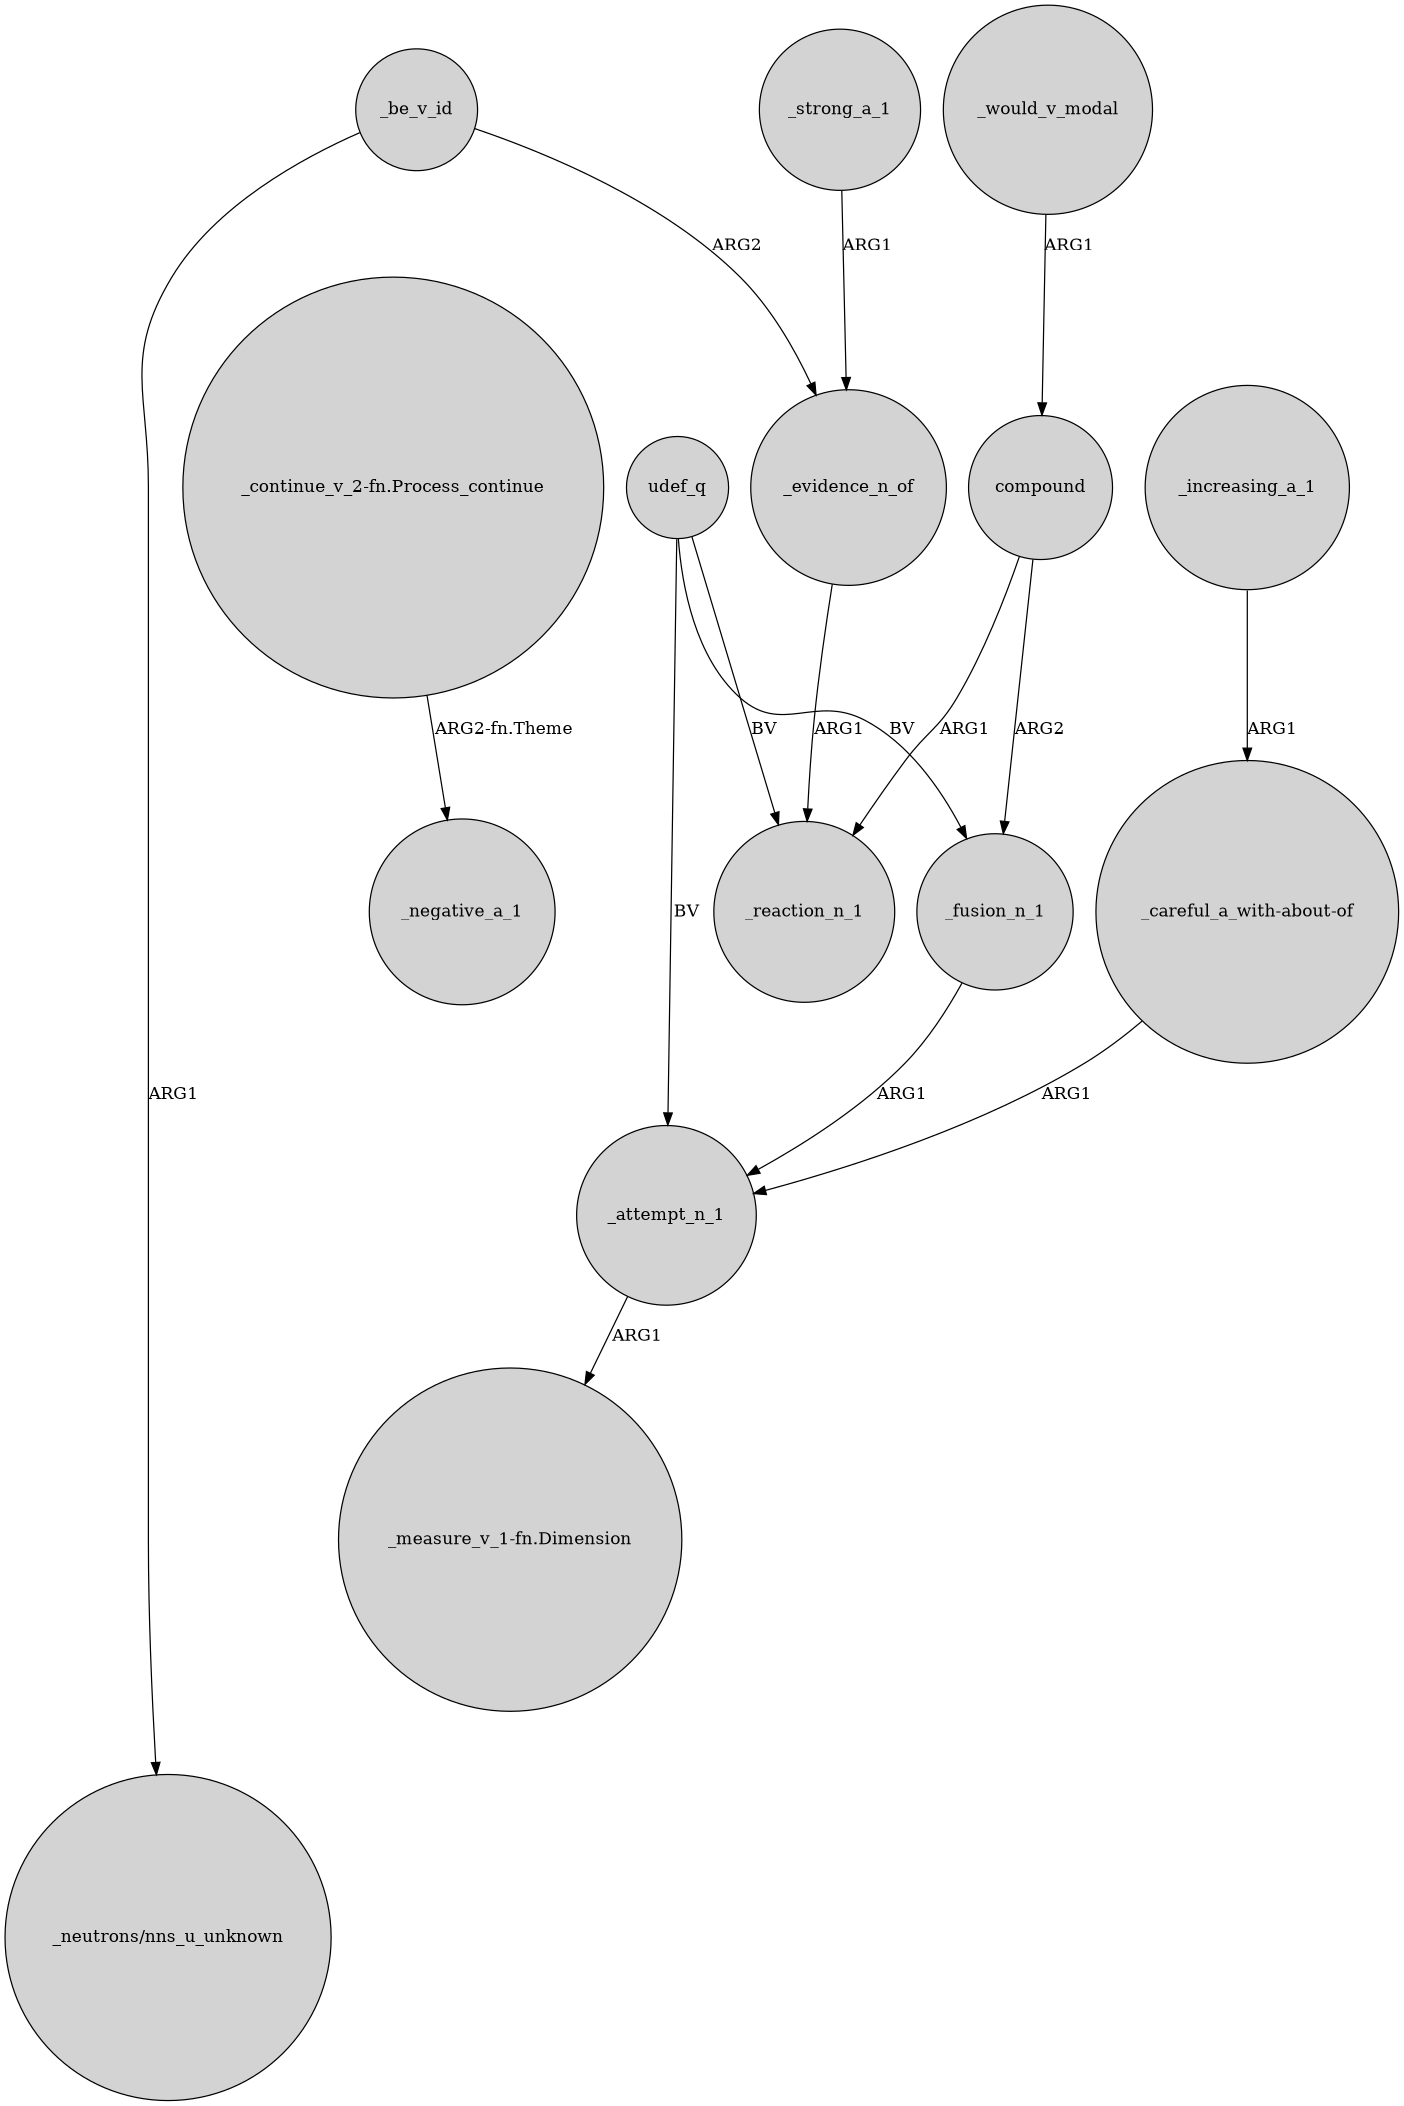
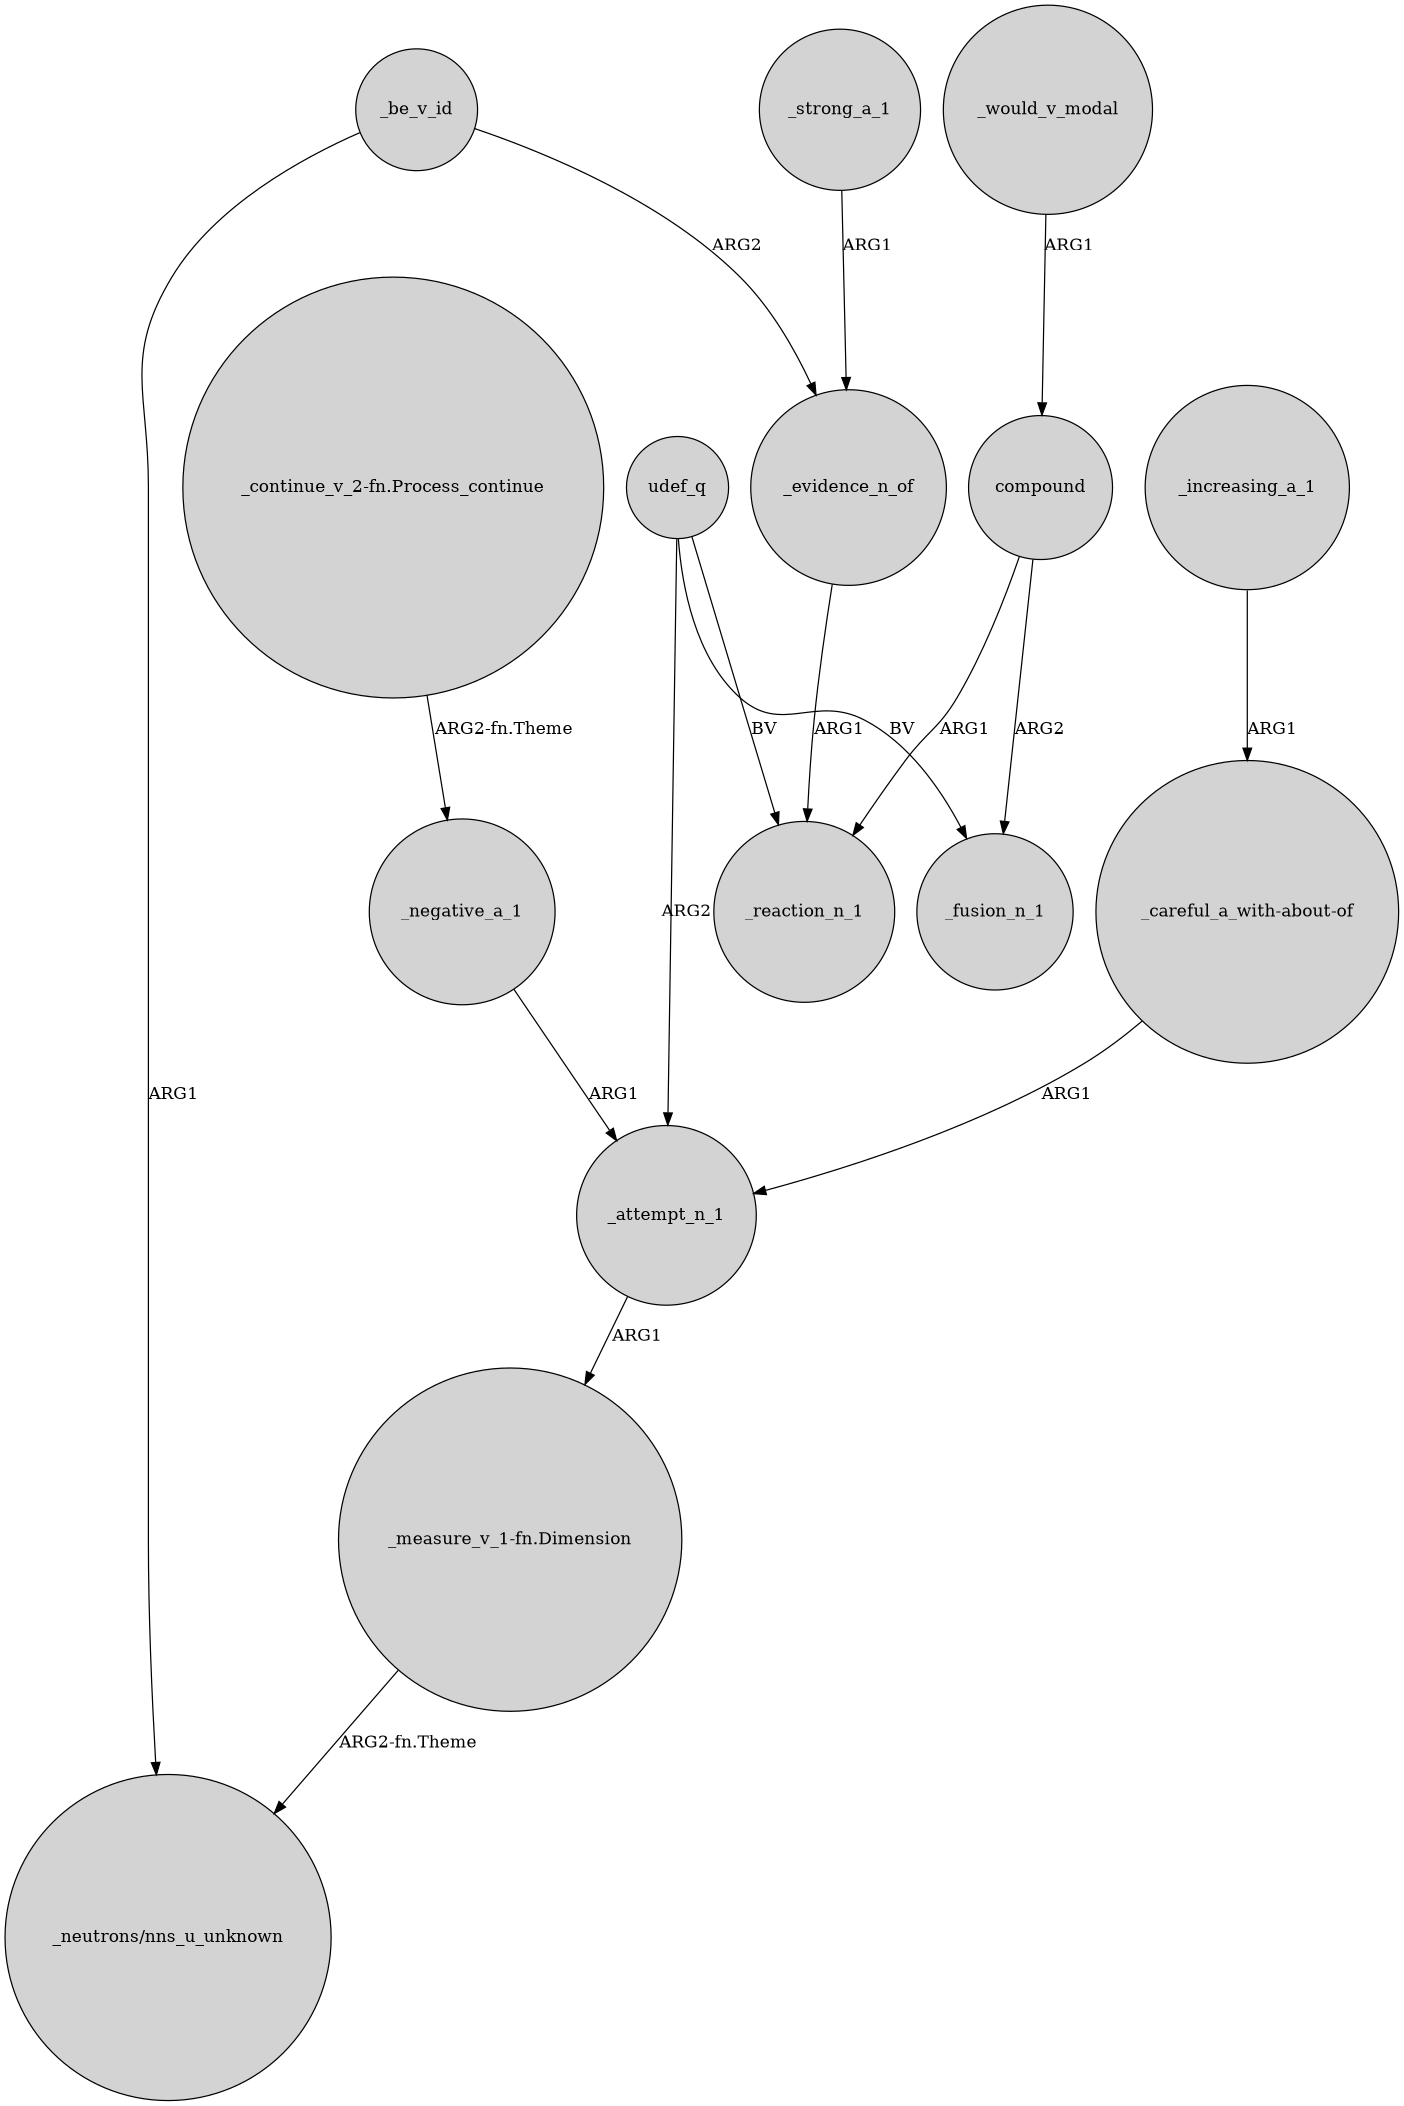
(687, 912) -> (687, 912)
(875, 1091) -> (562, 1060)
none -> (340, 1737)
